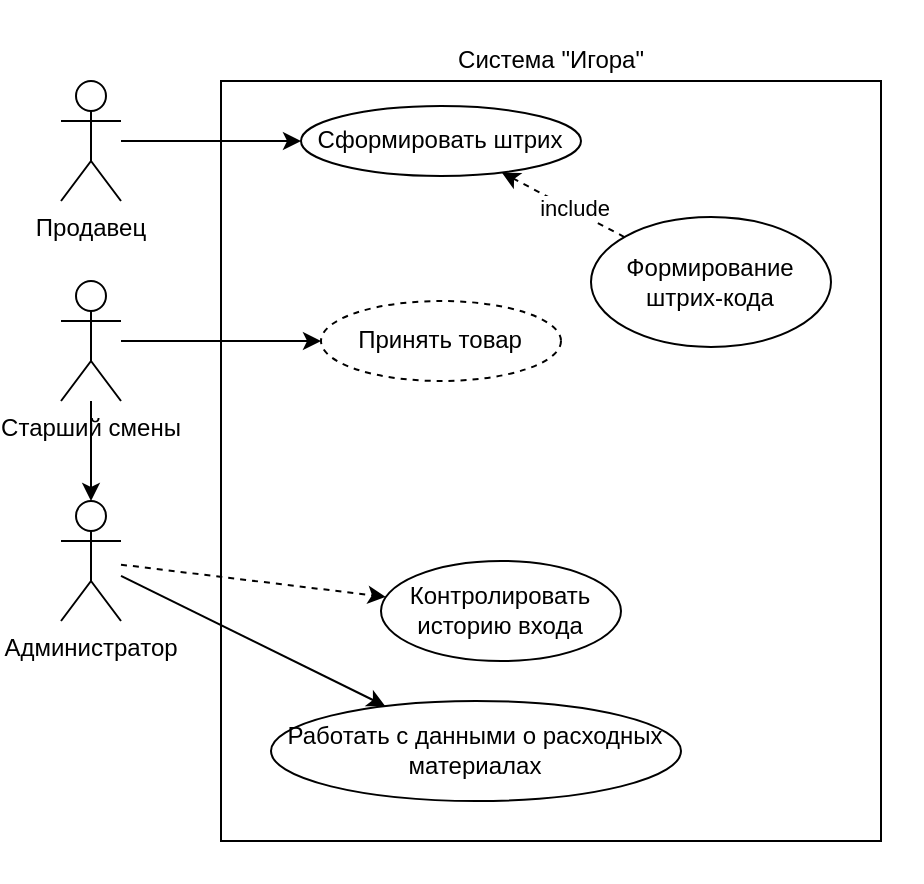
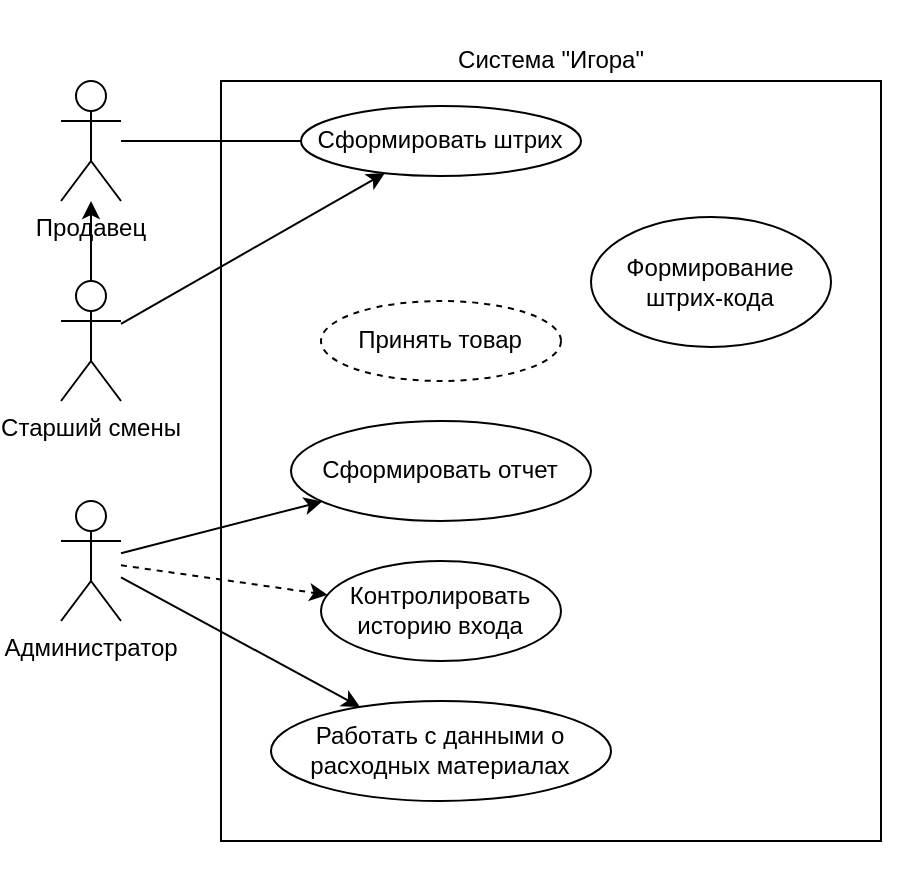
(286, 141) -> (291, 141)
(532, 188) -> none
(214, 341) -> (91, 248)
(91, 461) -> (248, 251)
none -> (441, 471)
none -> (215, 529)
(501, 611) -> (441, 611)
(476, 751) -> (441, 751)
